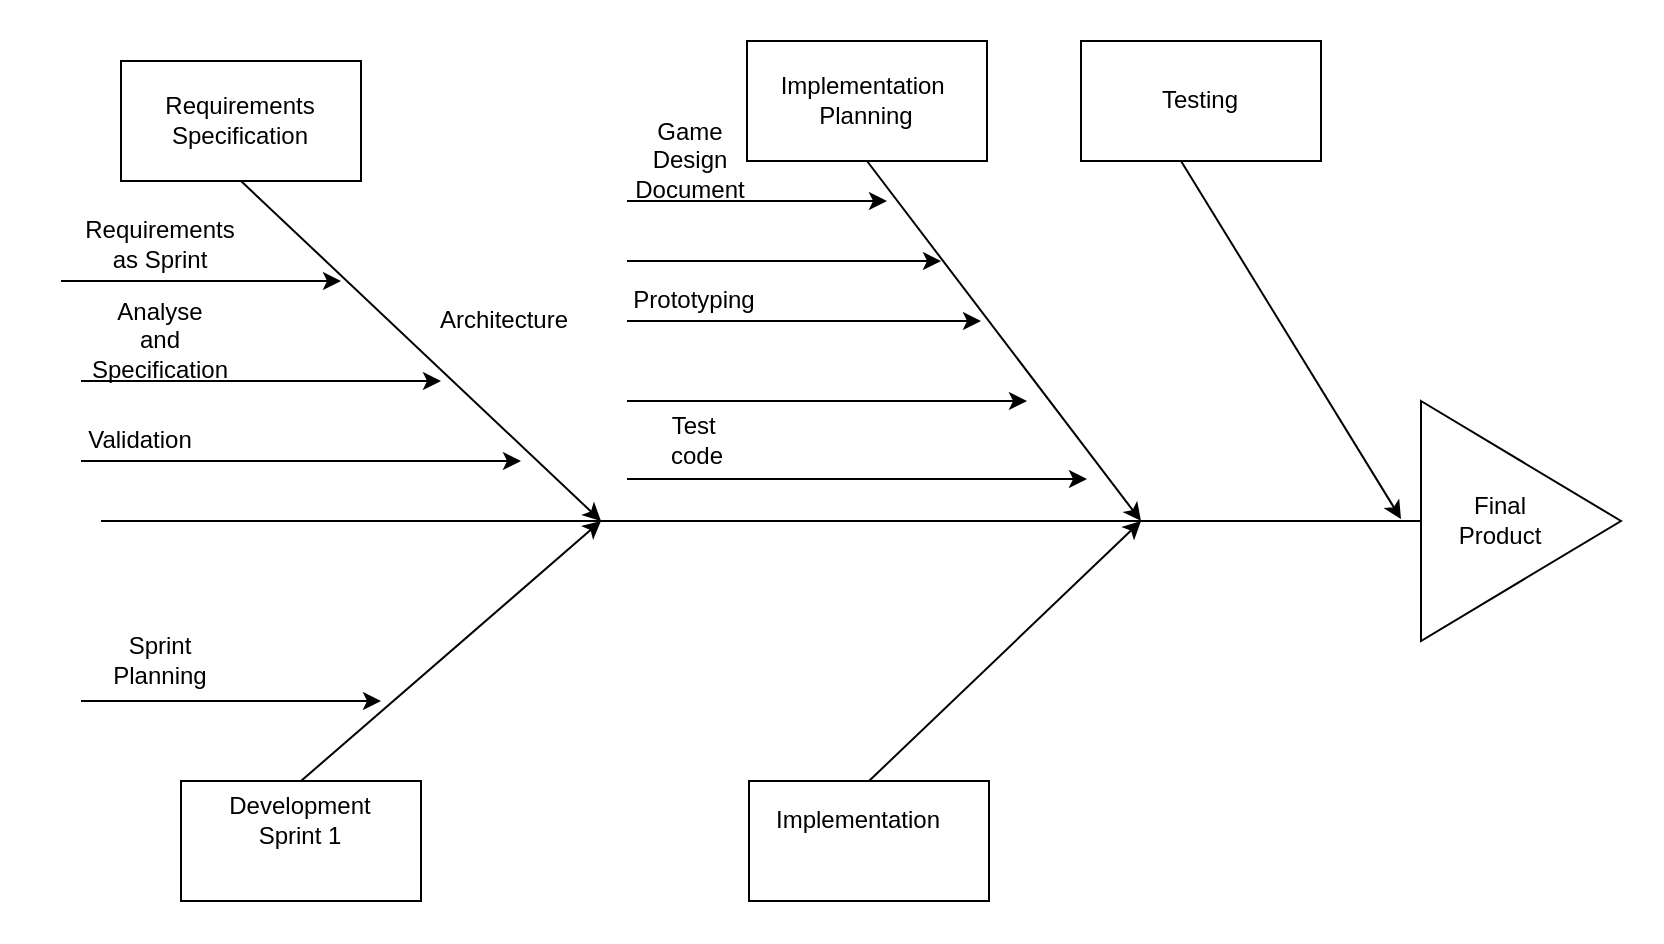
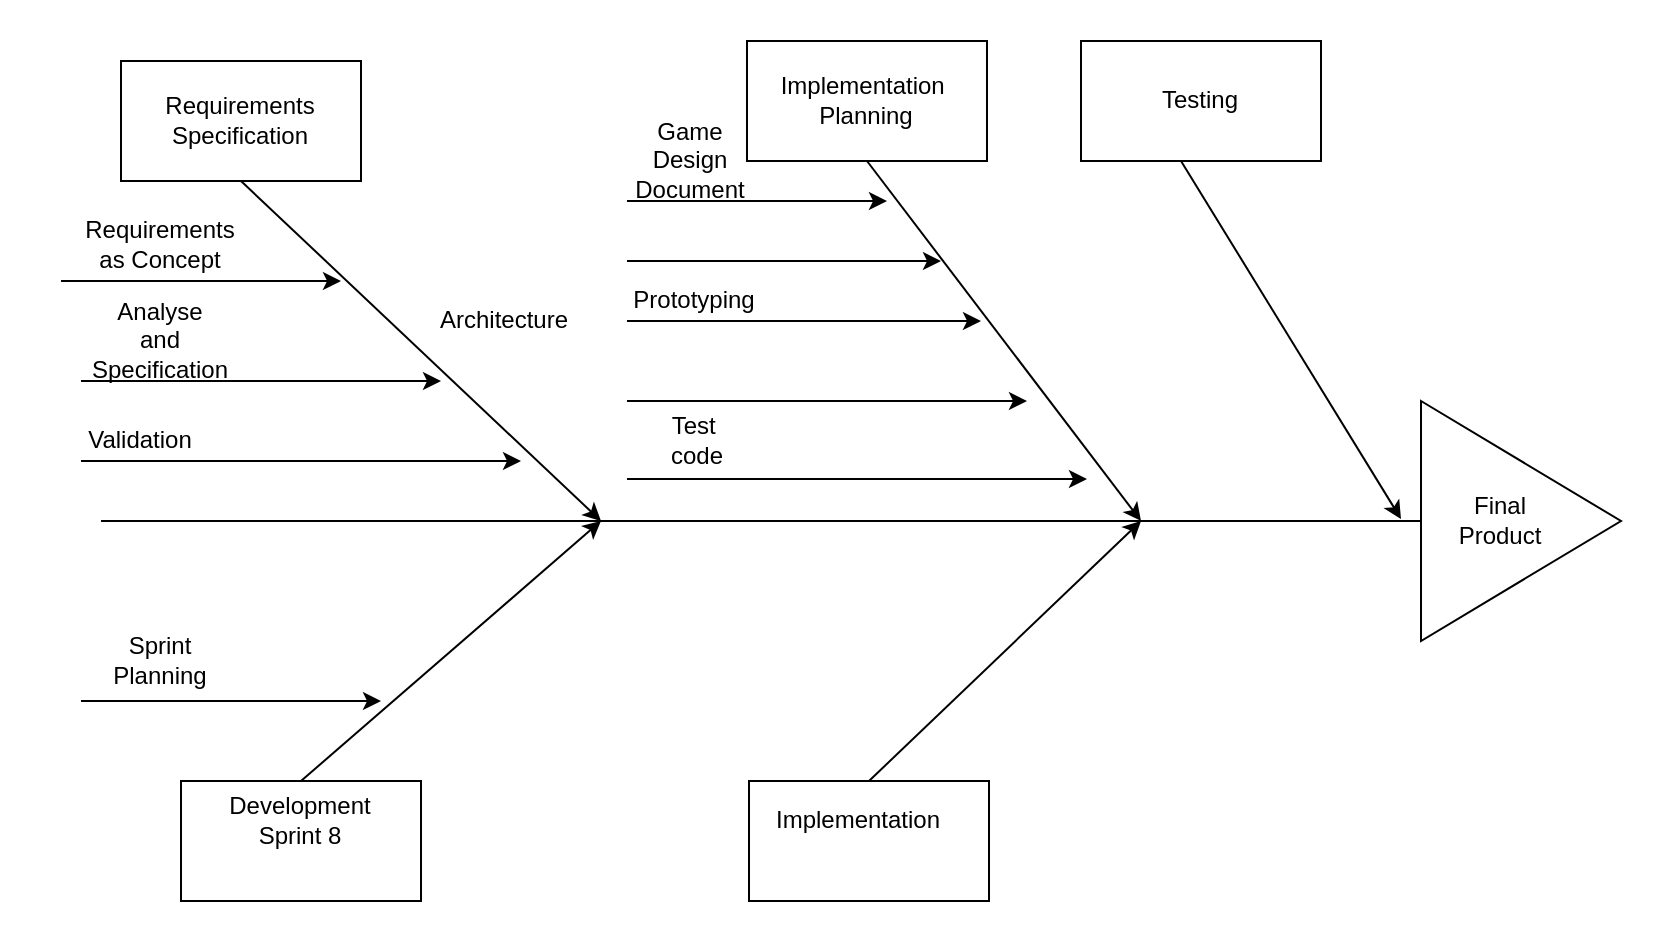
(161, 231) -> (161, 231)
(301, 821) -> (301, 821)
